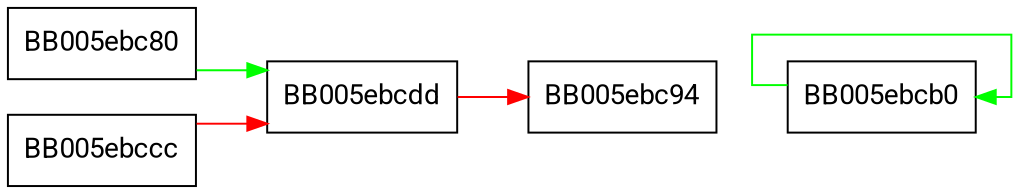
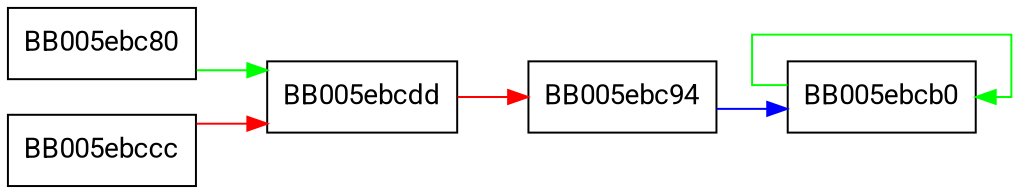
none -> (742, 109)
